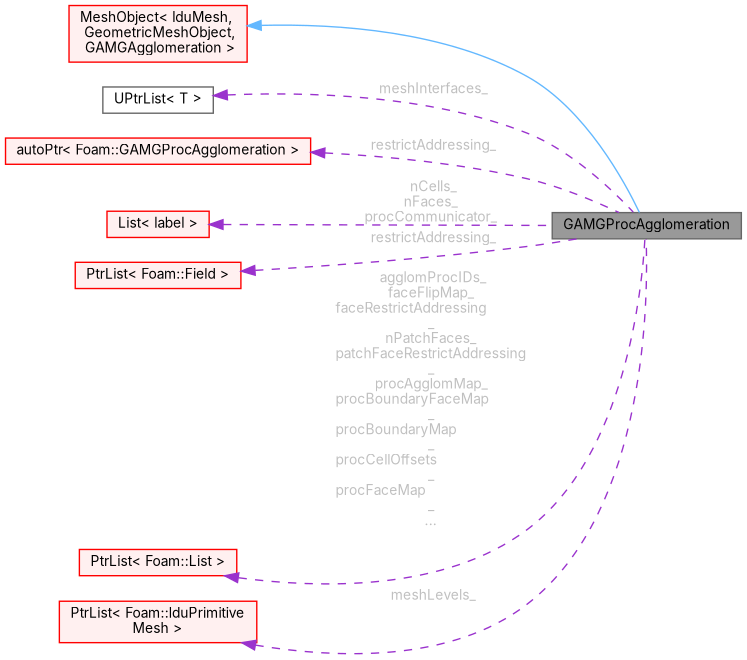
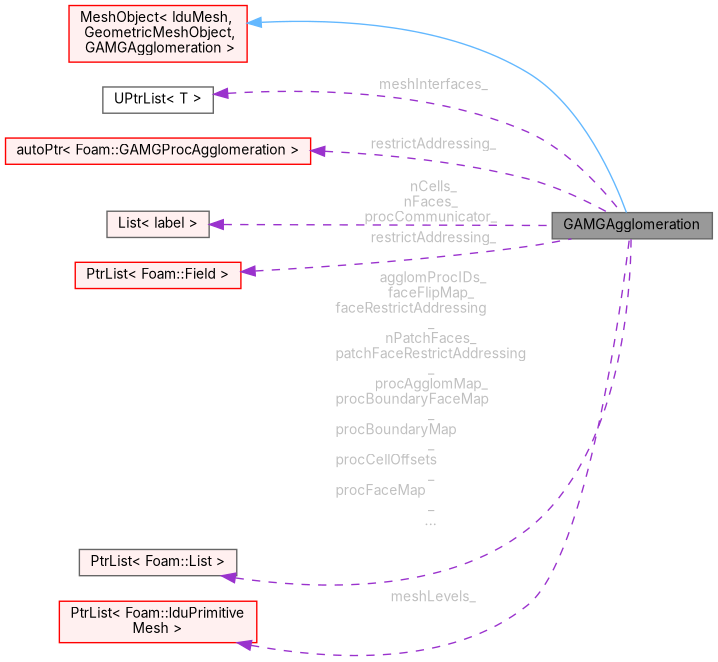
(158, 224) -> (158, 224)
(647, 226) -> (632, 226)
(158, 563) -> (158, 563)
